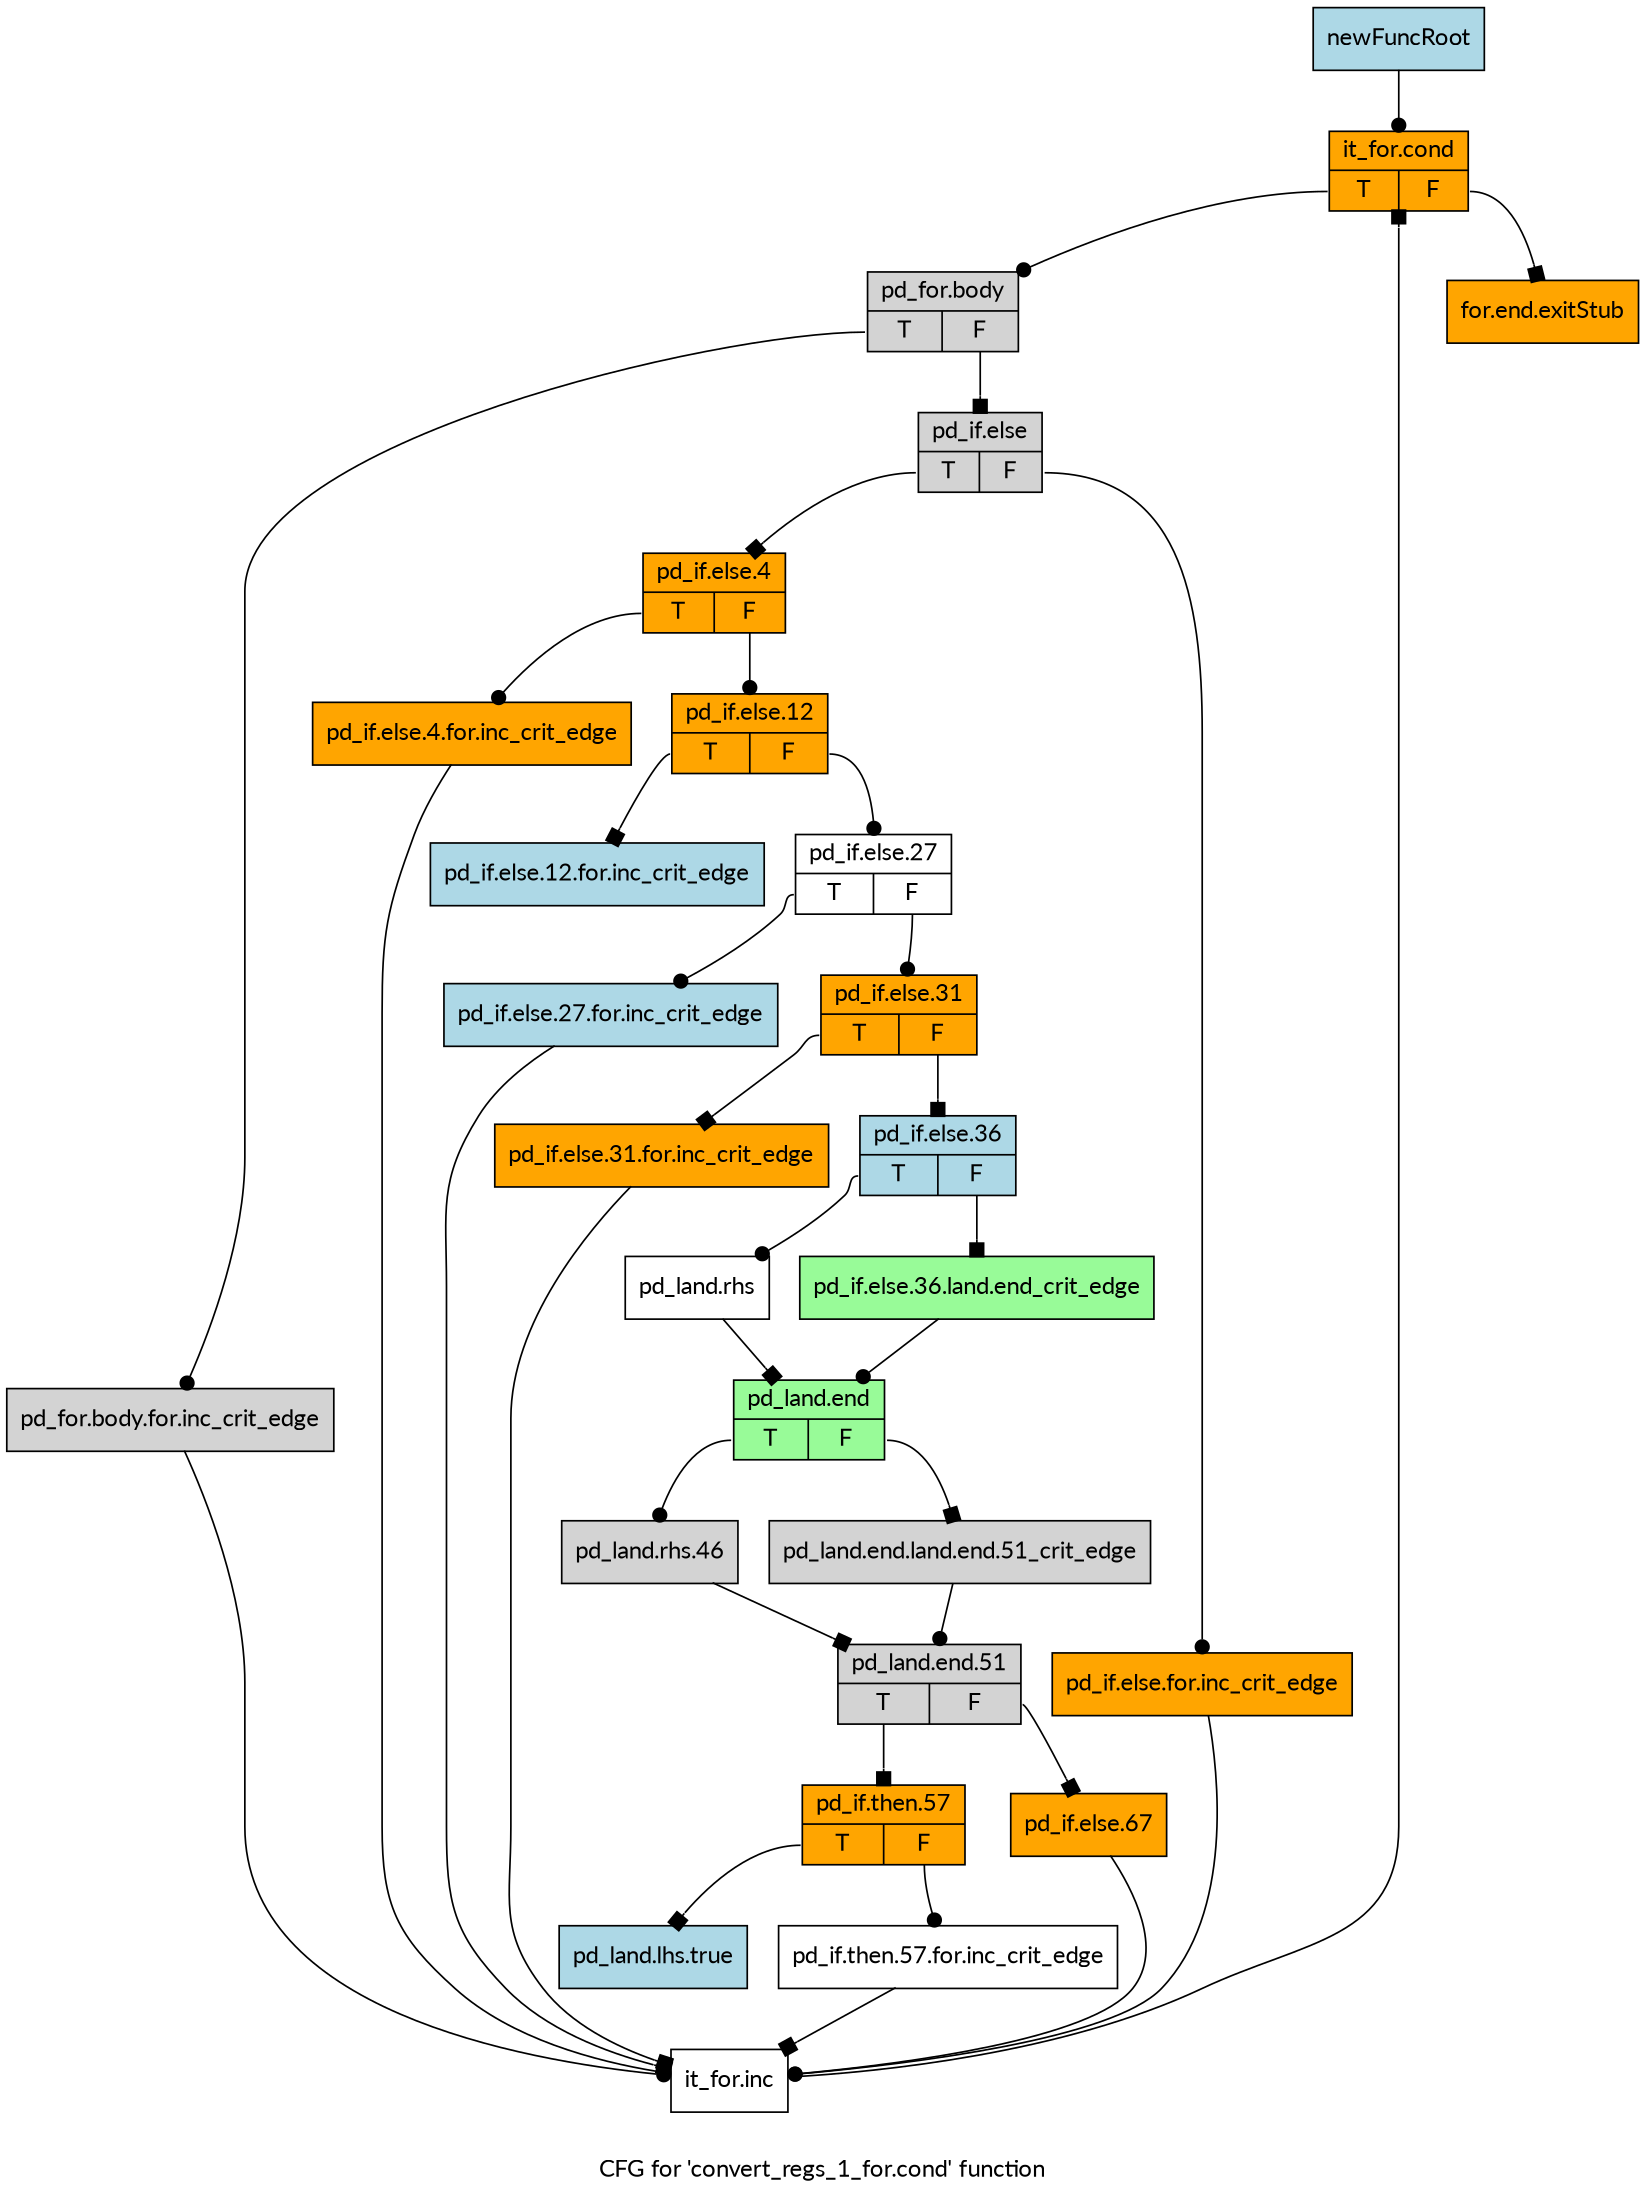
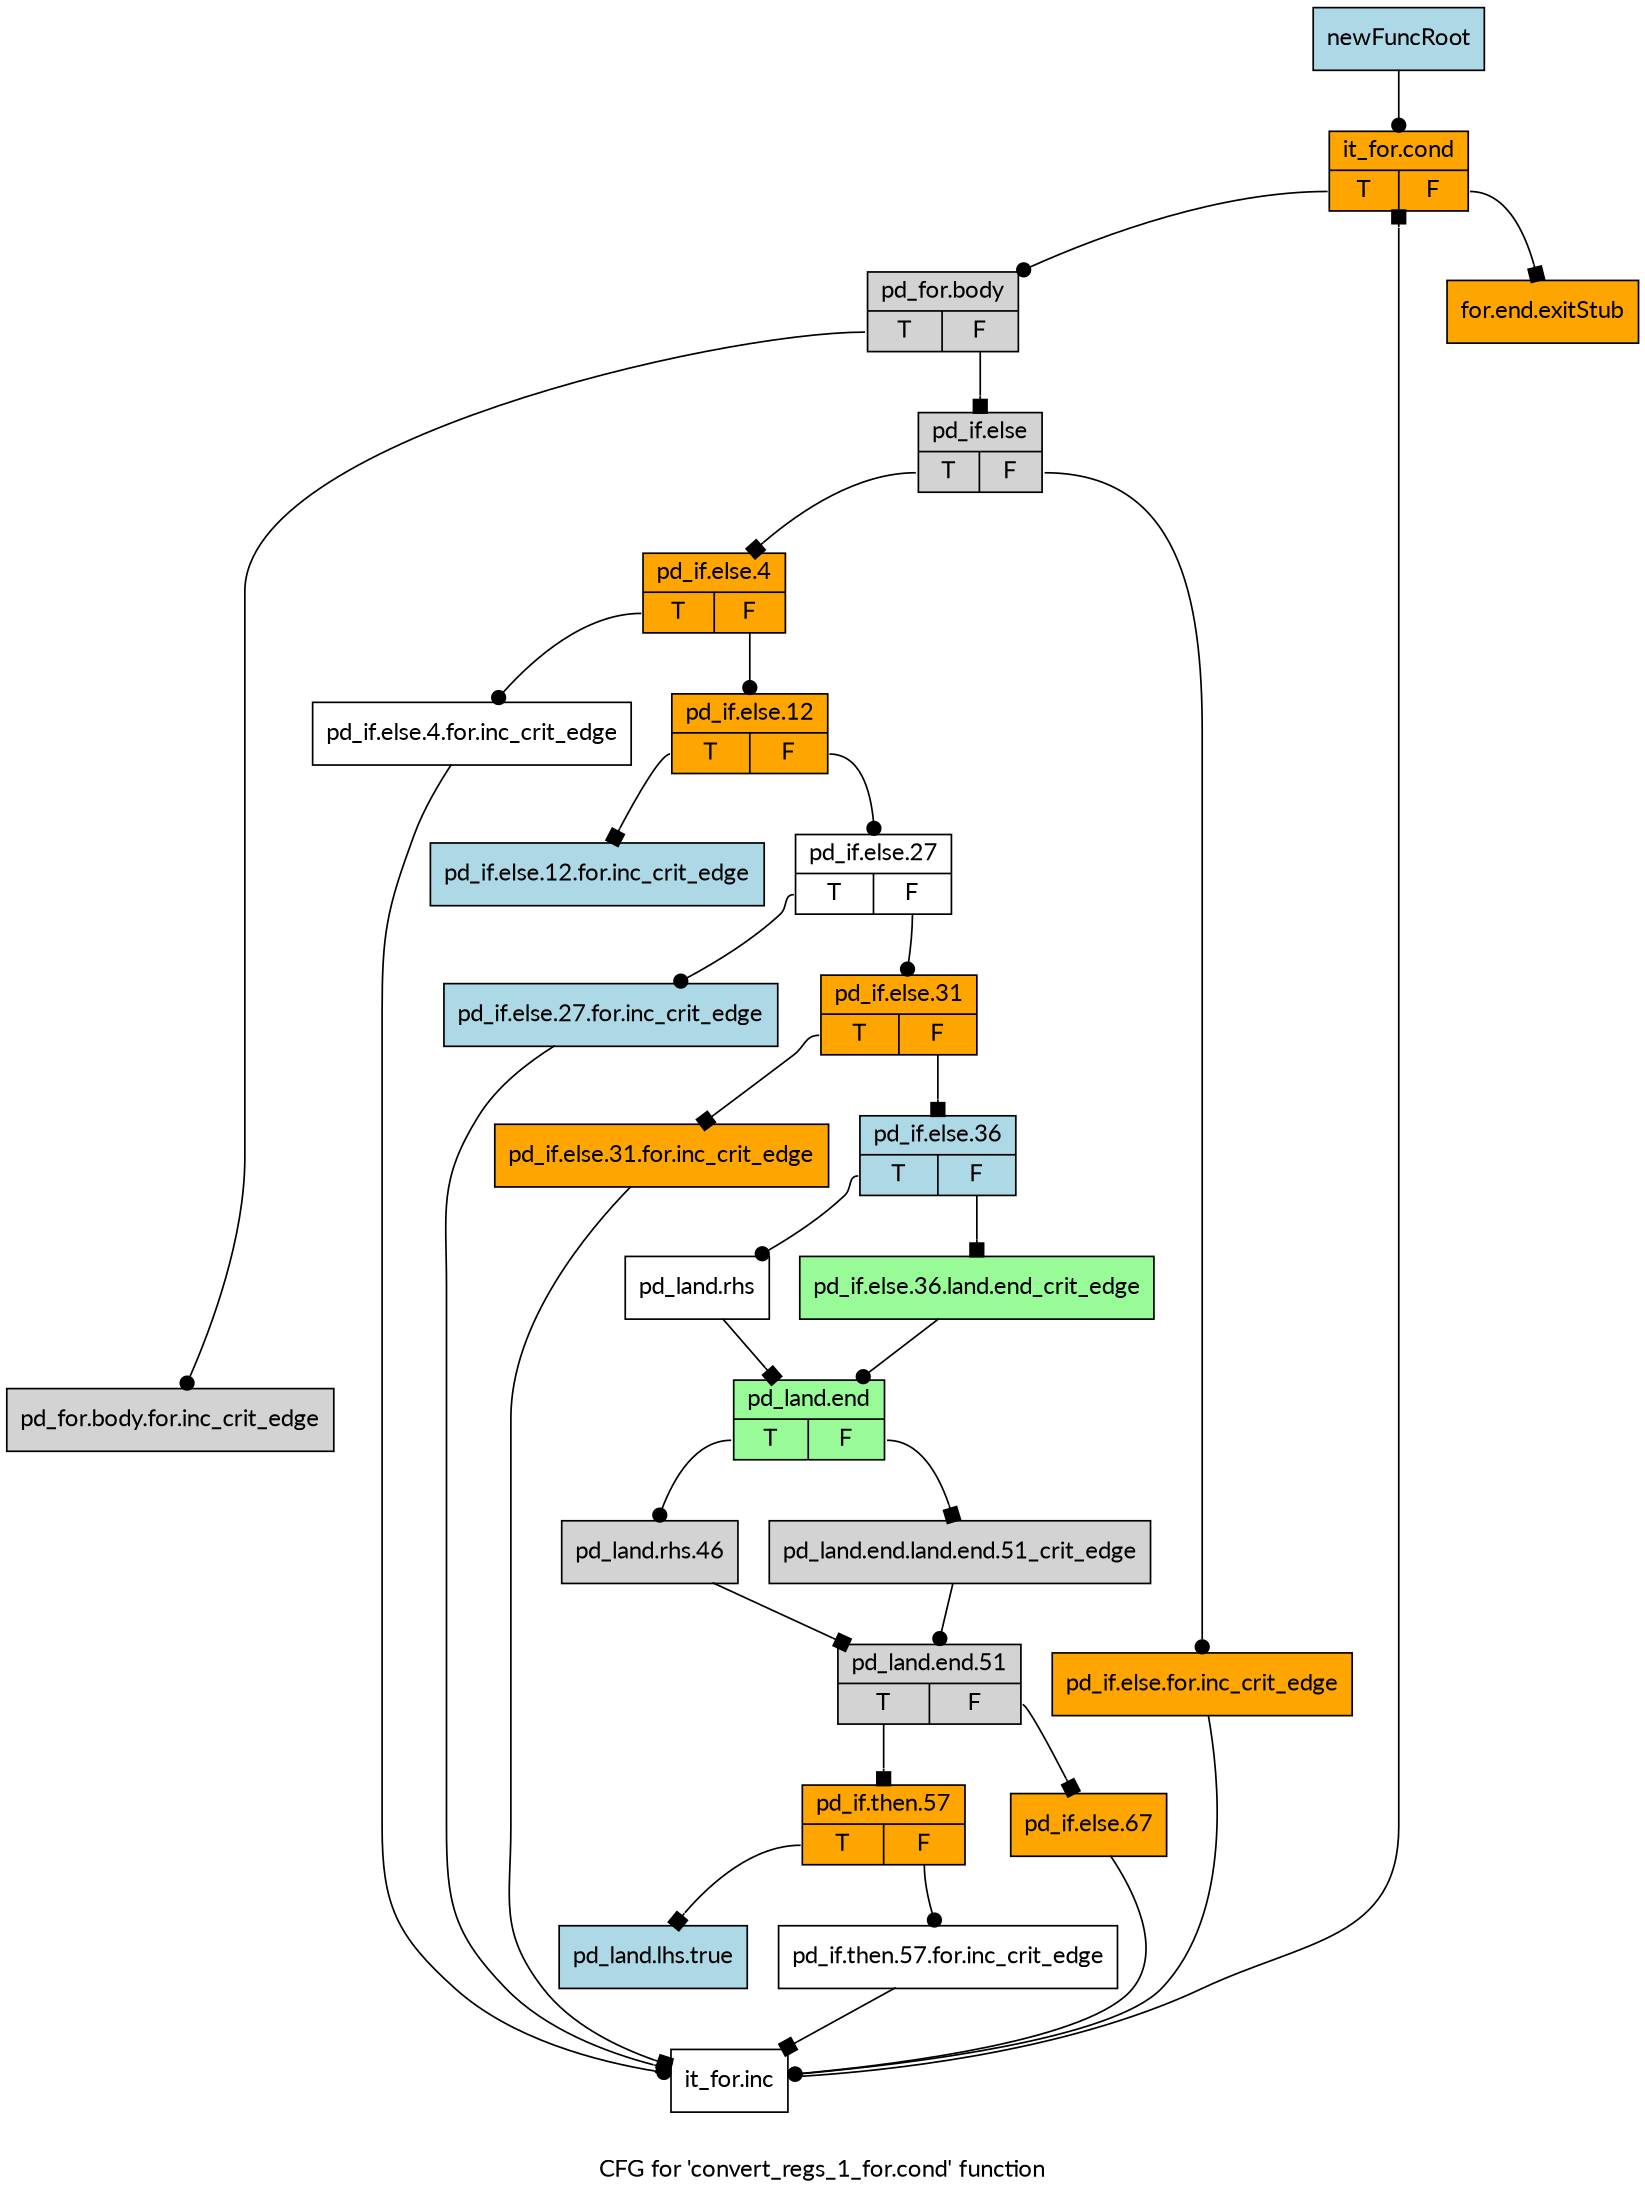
(472, 734) -> (472, 734)
(259, 1893) -> none
